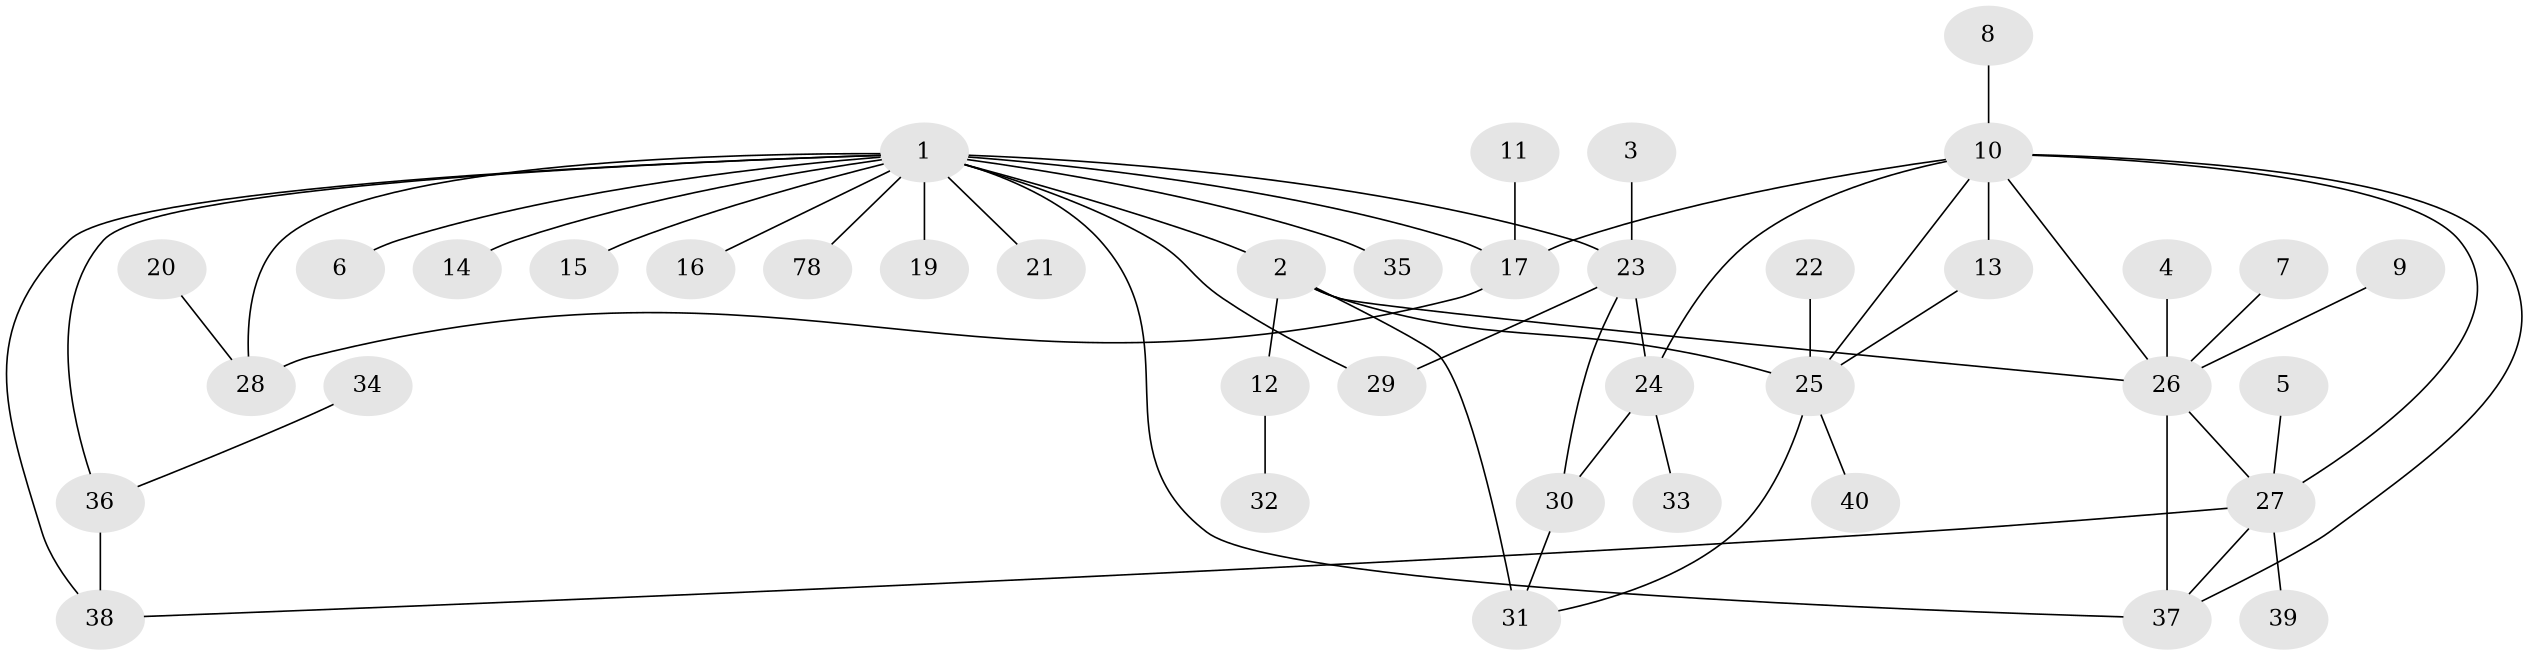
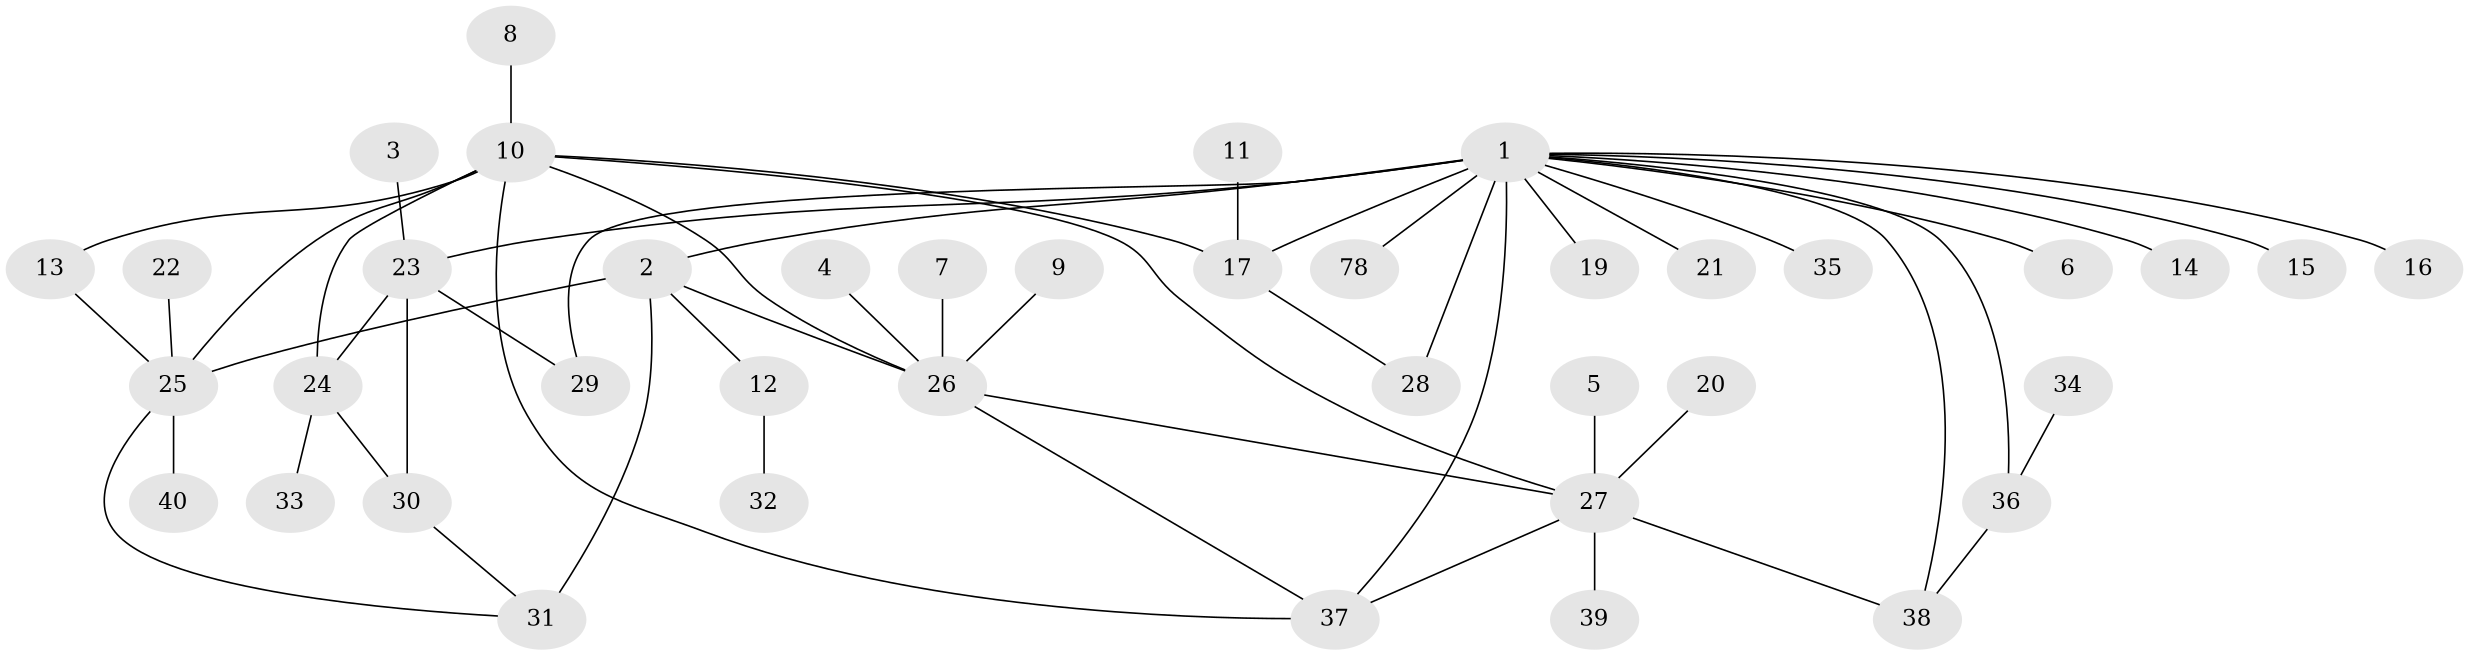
(207, 328) -> (1653, 444)
